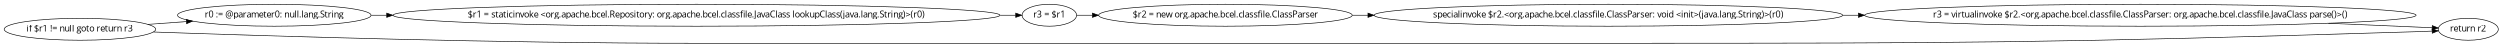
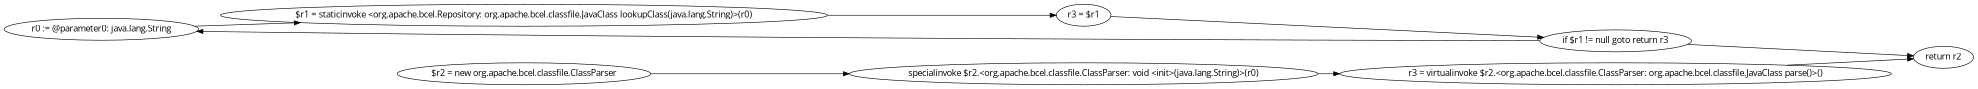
(274, 15) -> (101, 29)
(1085, 15) -> (1324, 27)
